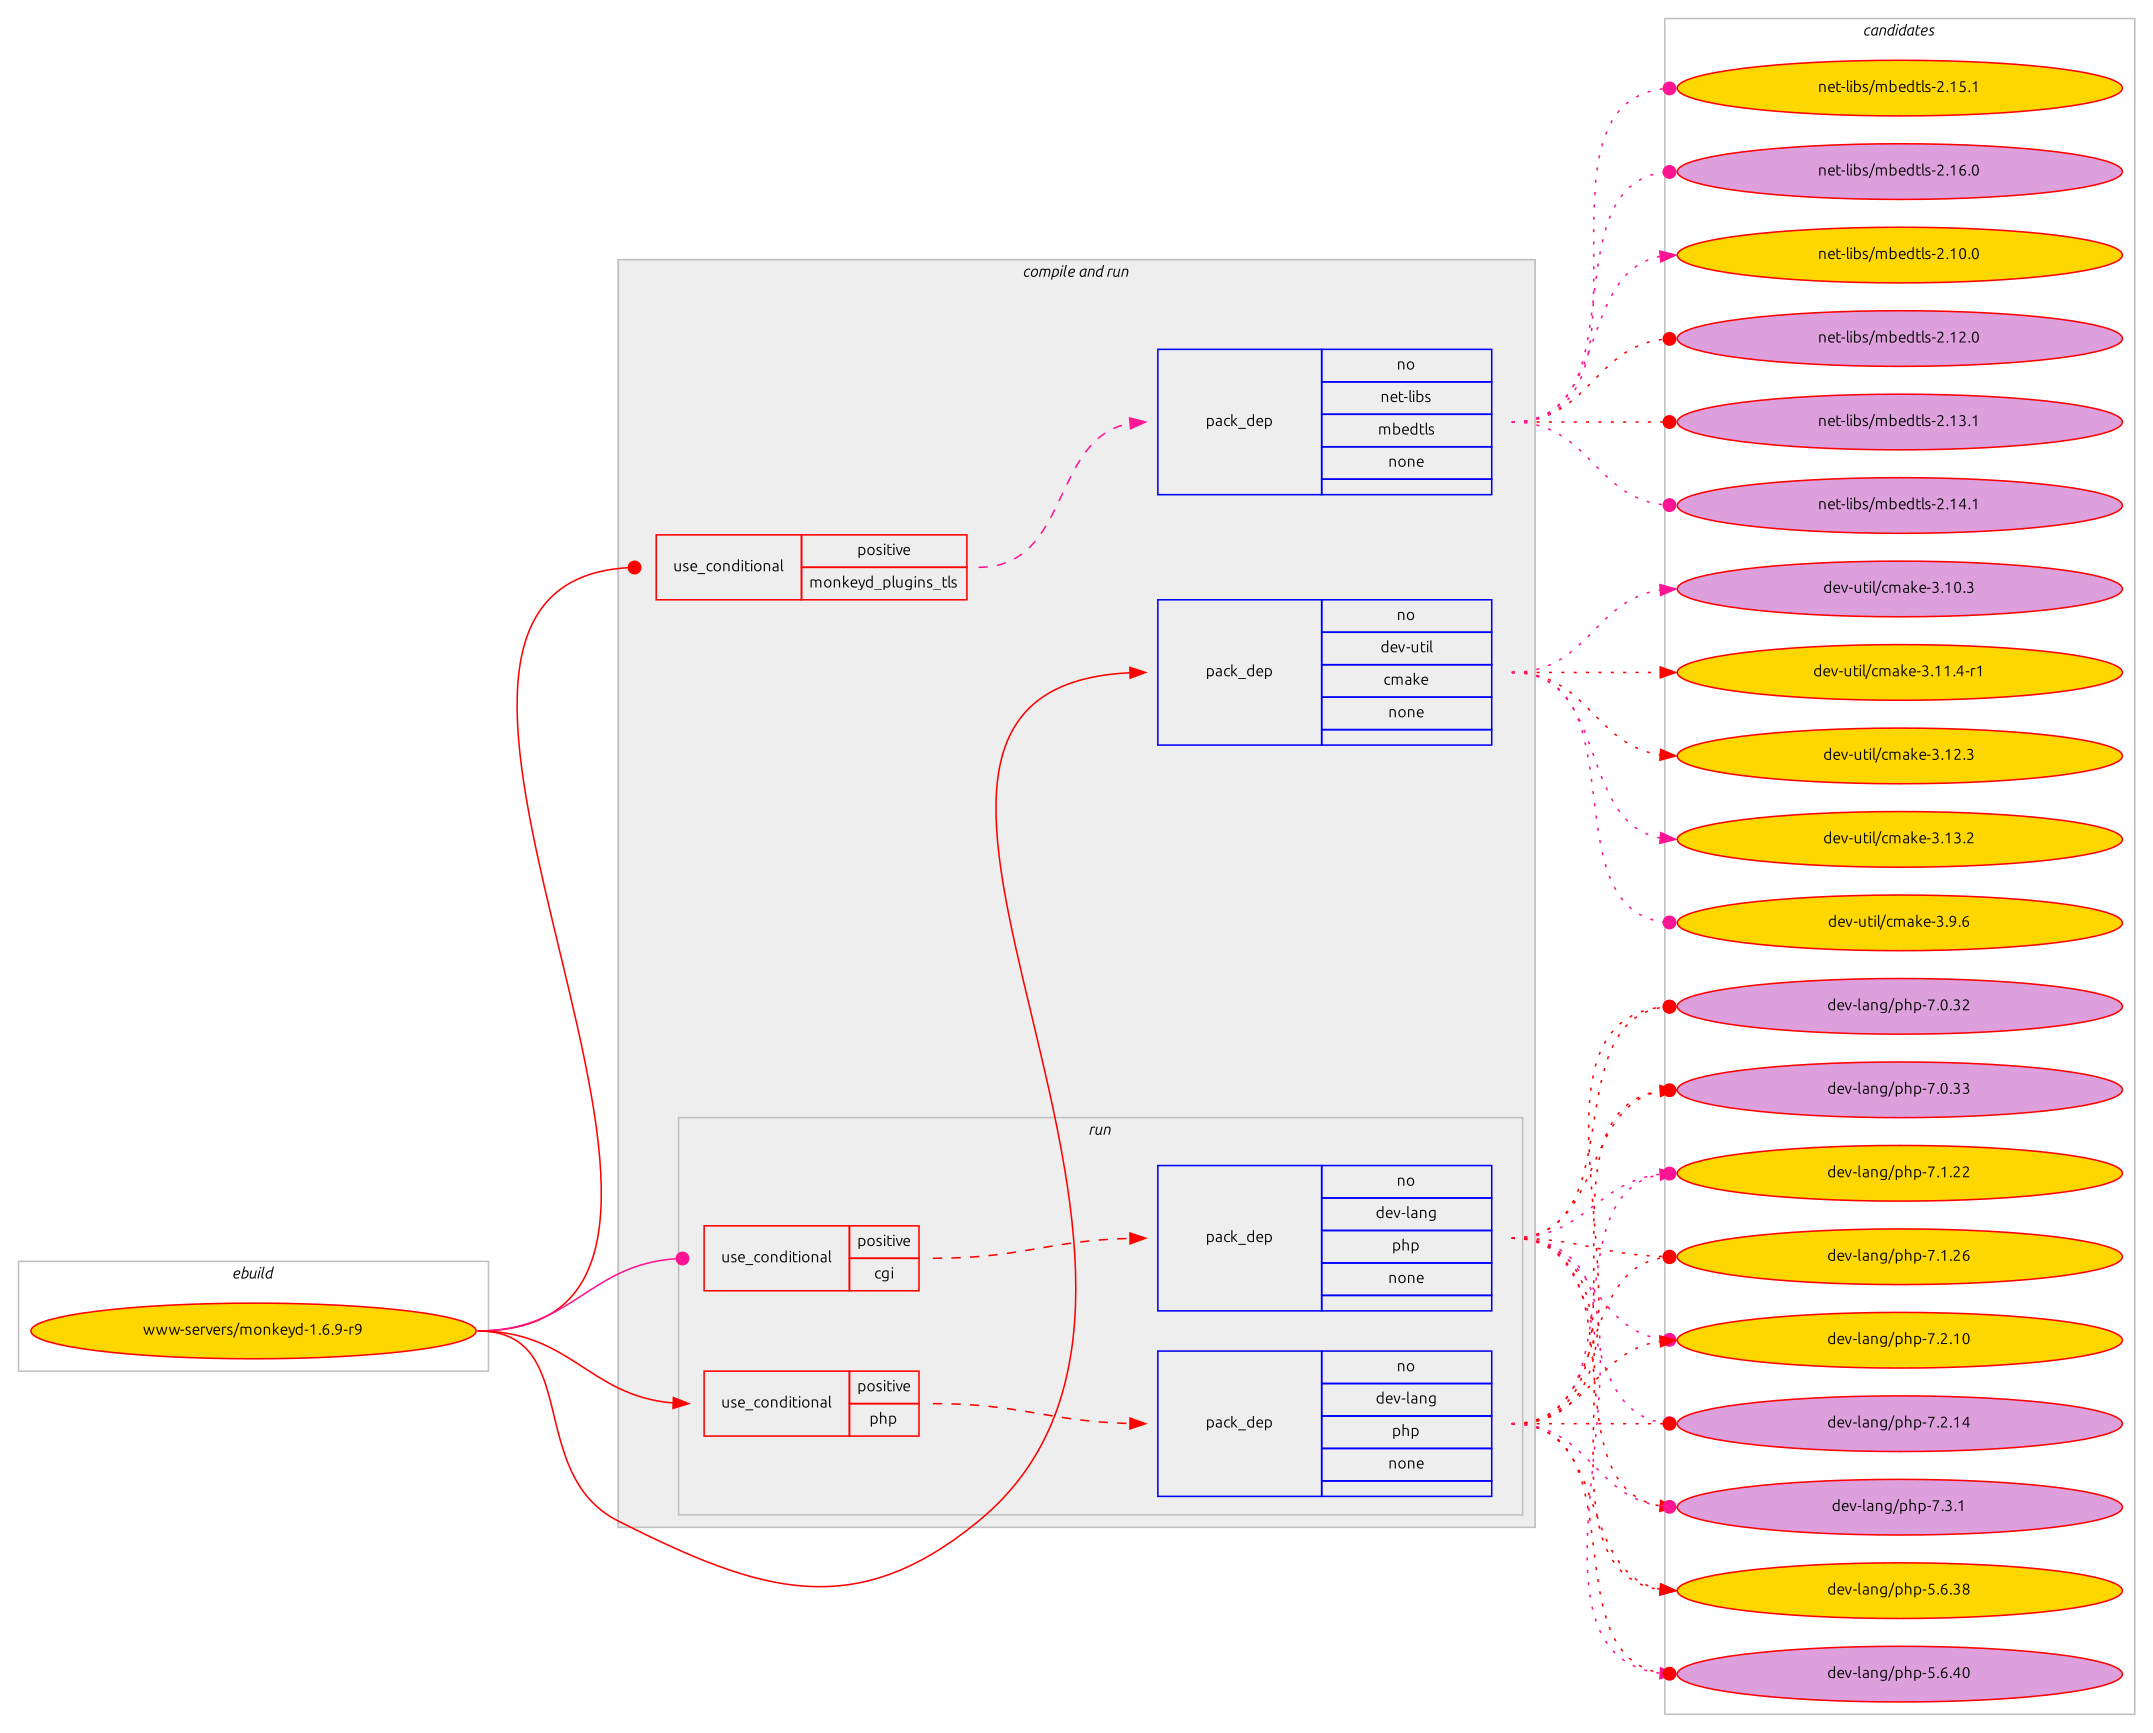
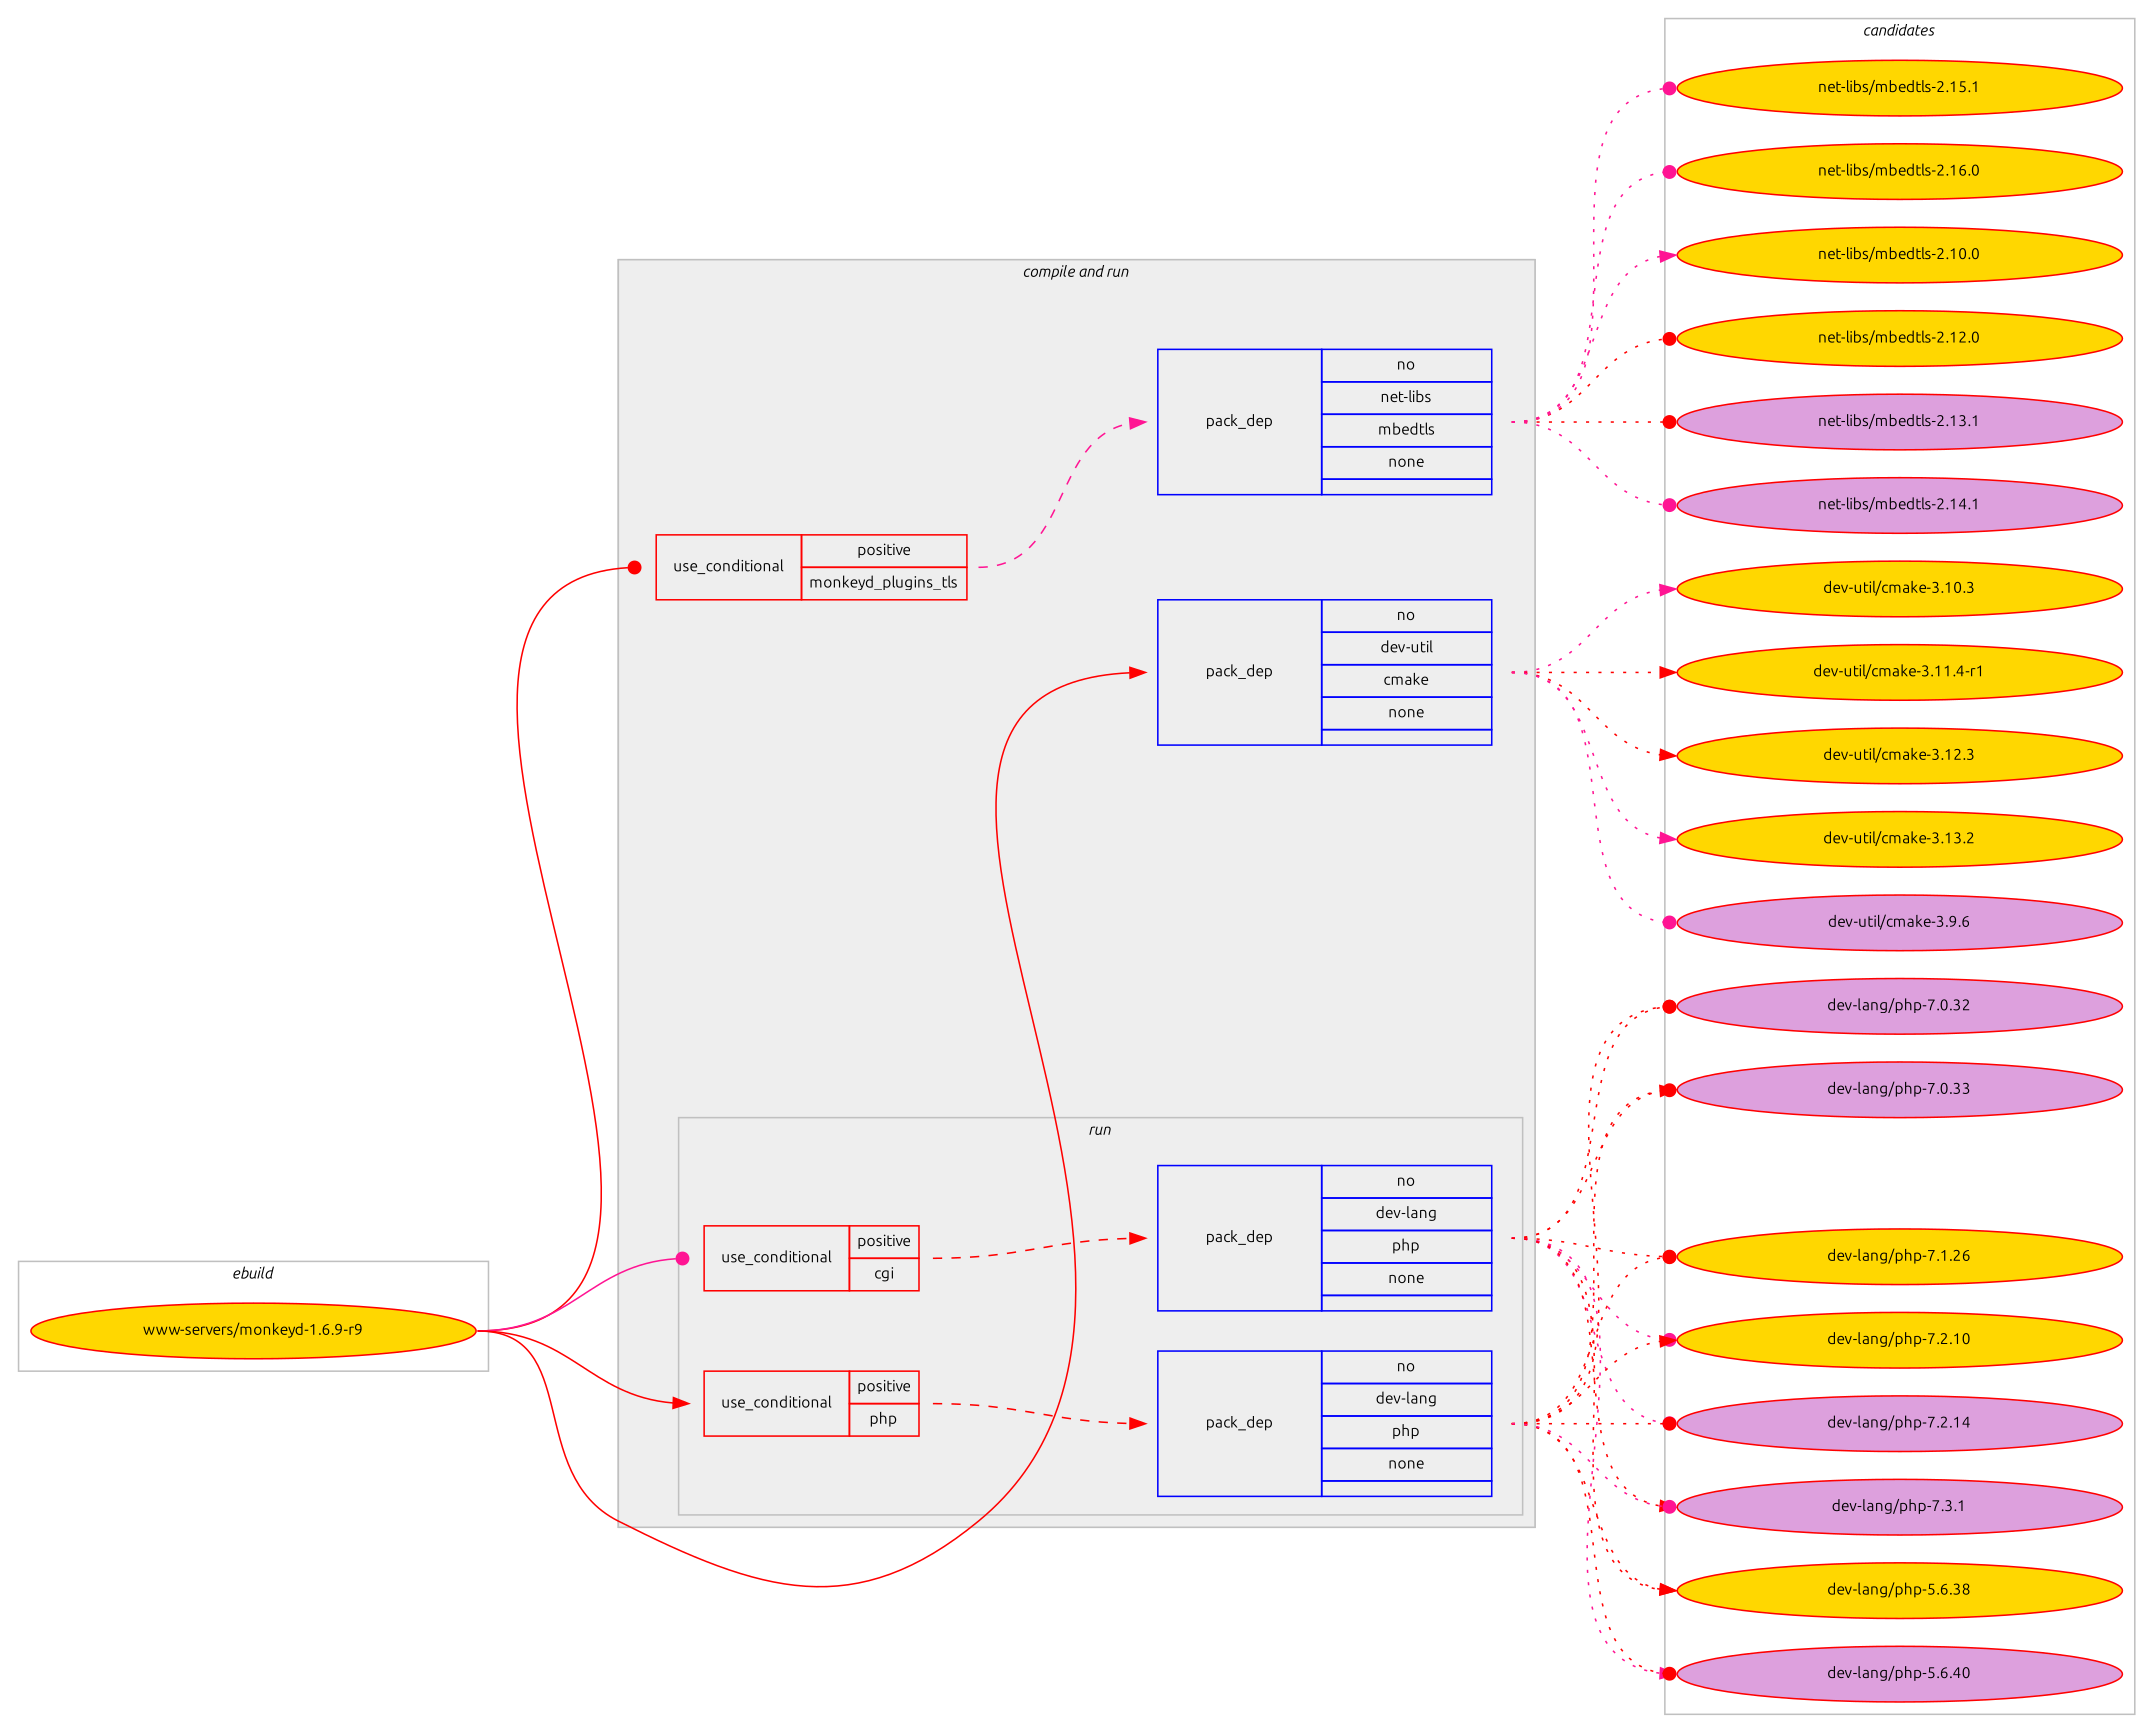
(1900, 172) -> (1900, 172)
(1900, 339) -> (1900, 339)
(1900, 589) -> (1900, 589)
(1900, 923) -> (1900, 923)
(1900, 1173) -> none
